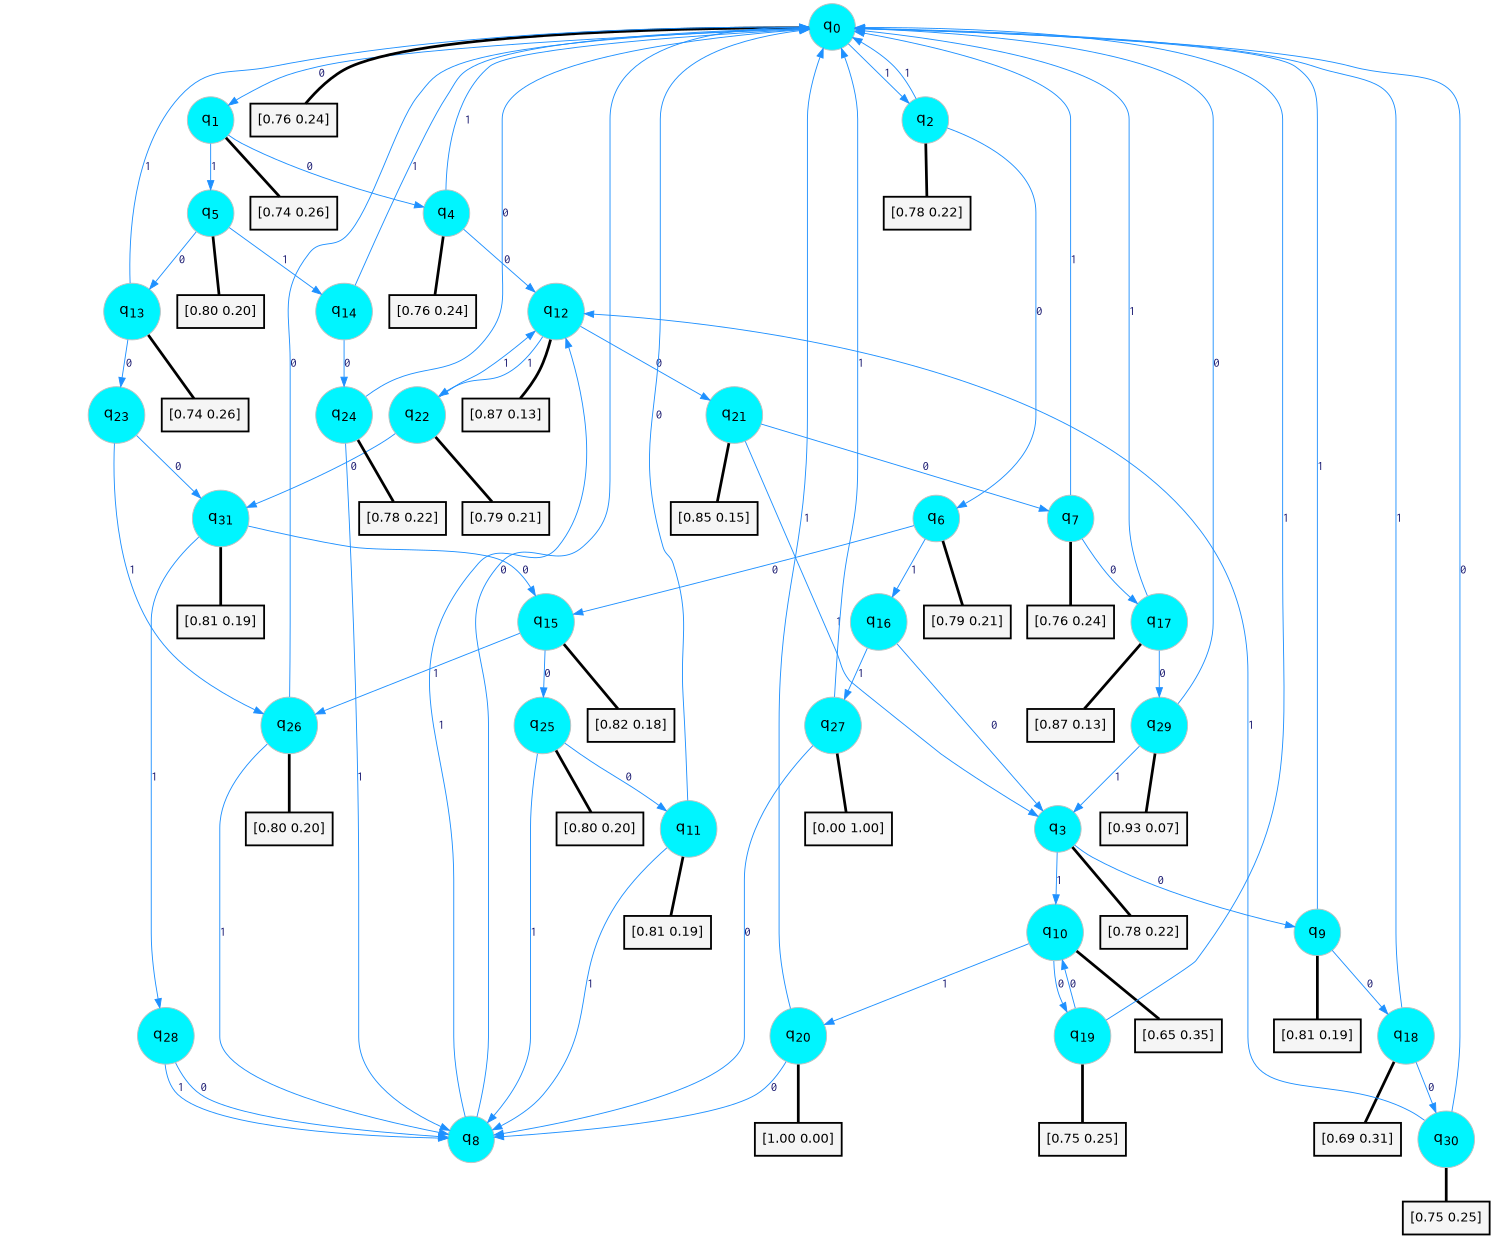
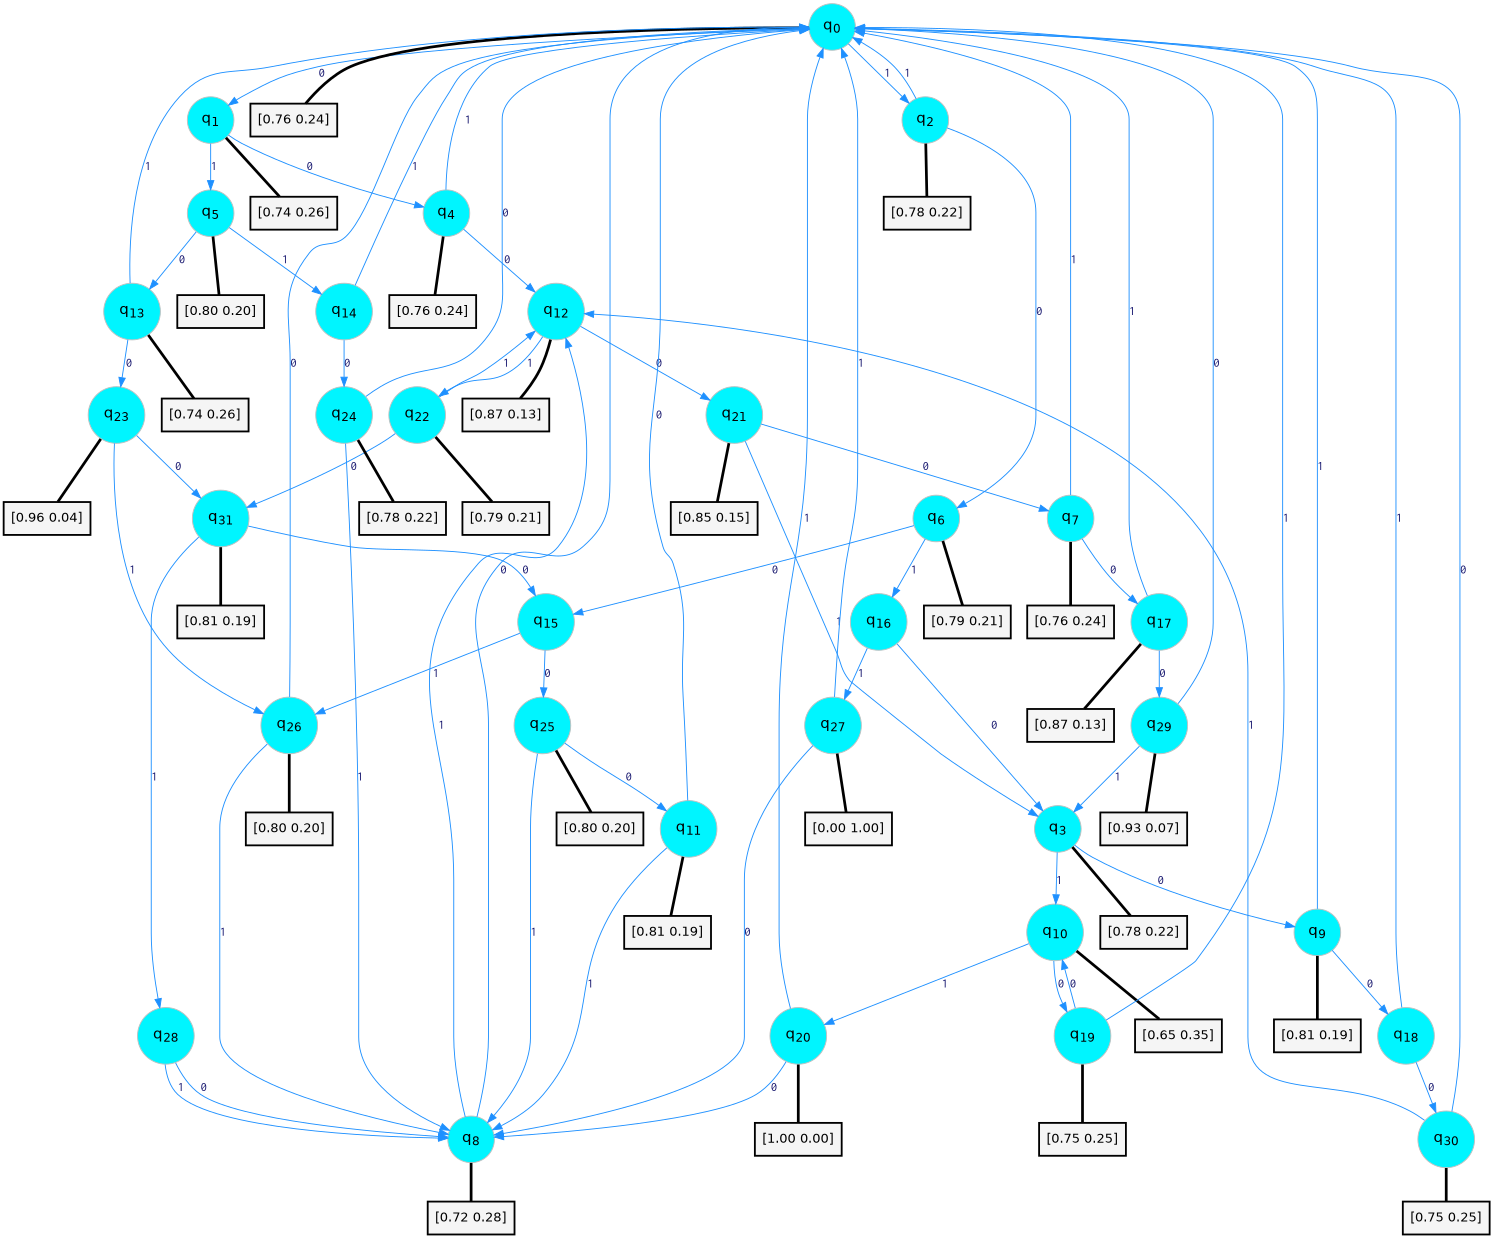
none -> (47, 518)
(631, 725) -> none
(1358, 1139) -> none
none -> (471, 1218)
